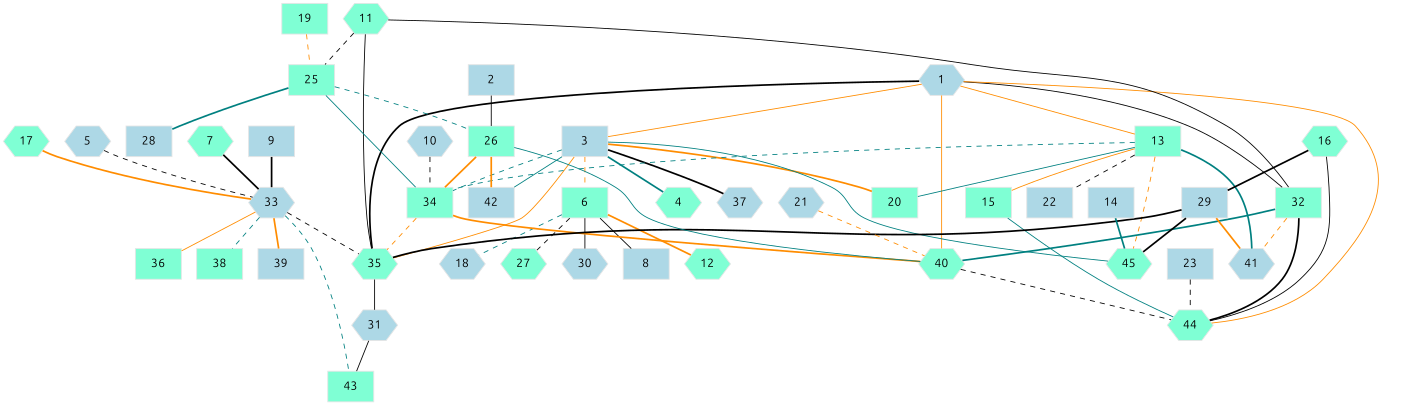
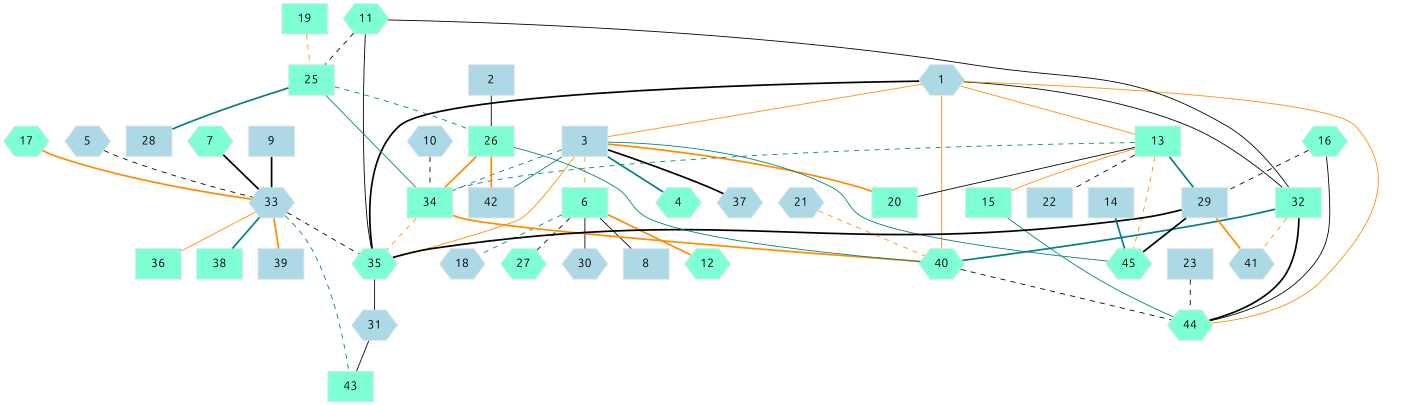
(1026, 172) -> (1026, 172)
(1258, 175) -> (1258, 175)
(1230, 181) -> (1181, 172)
(246, 233) -> (246, 233)
